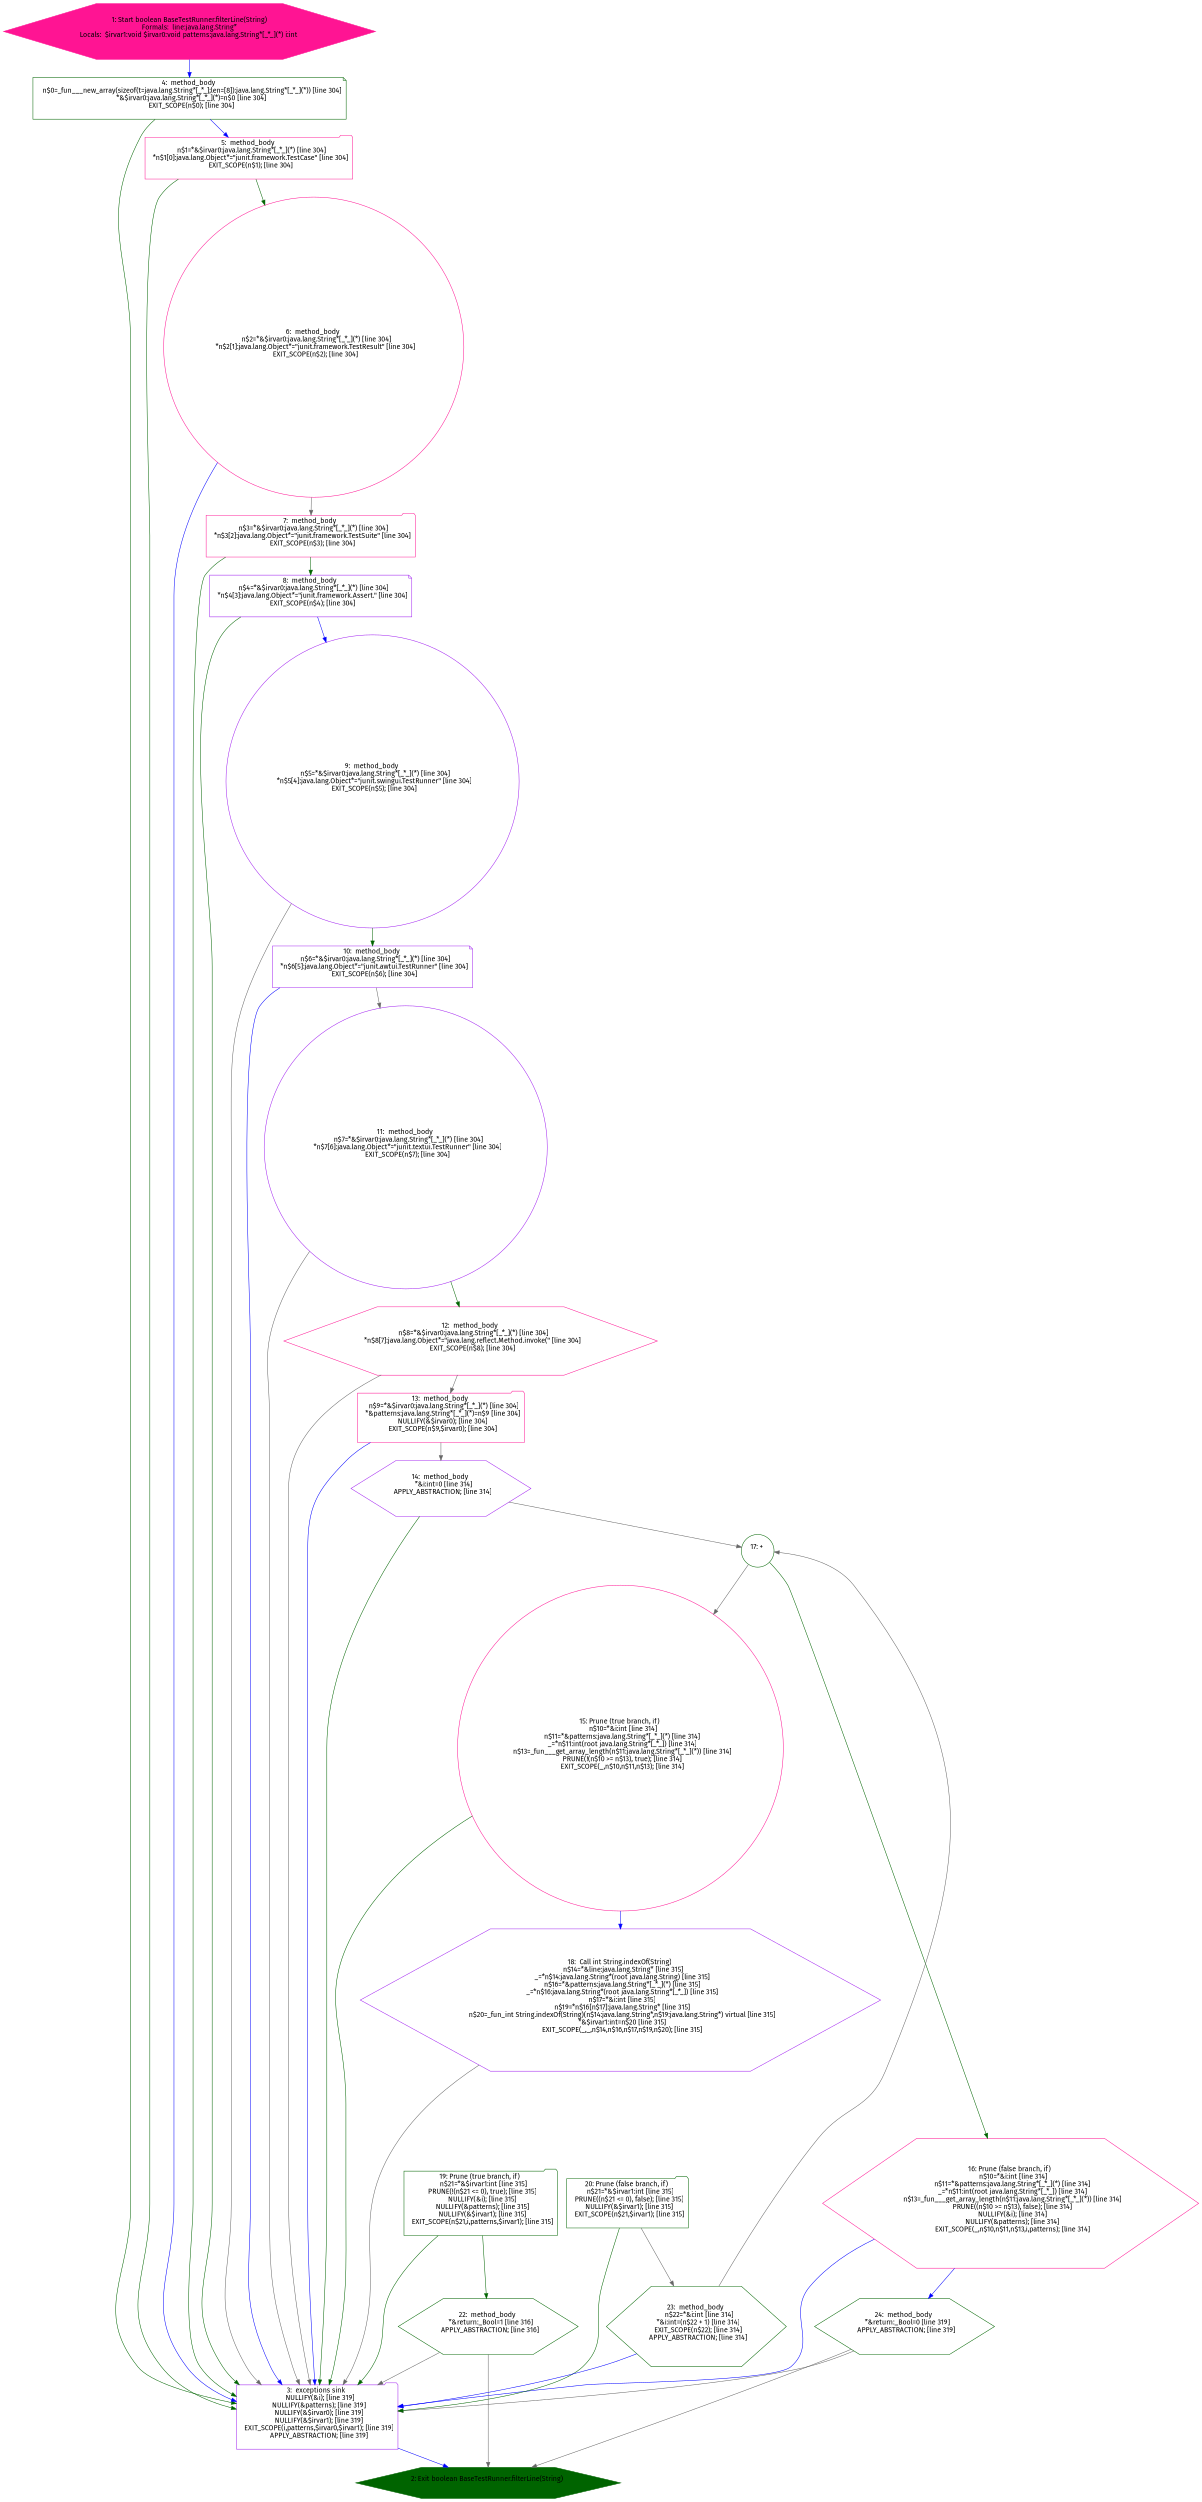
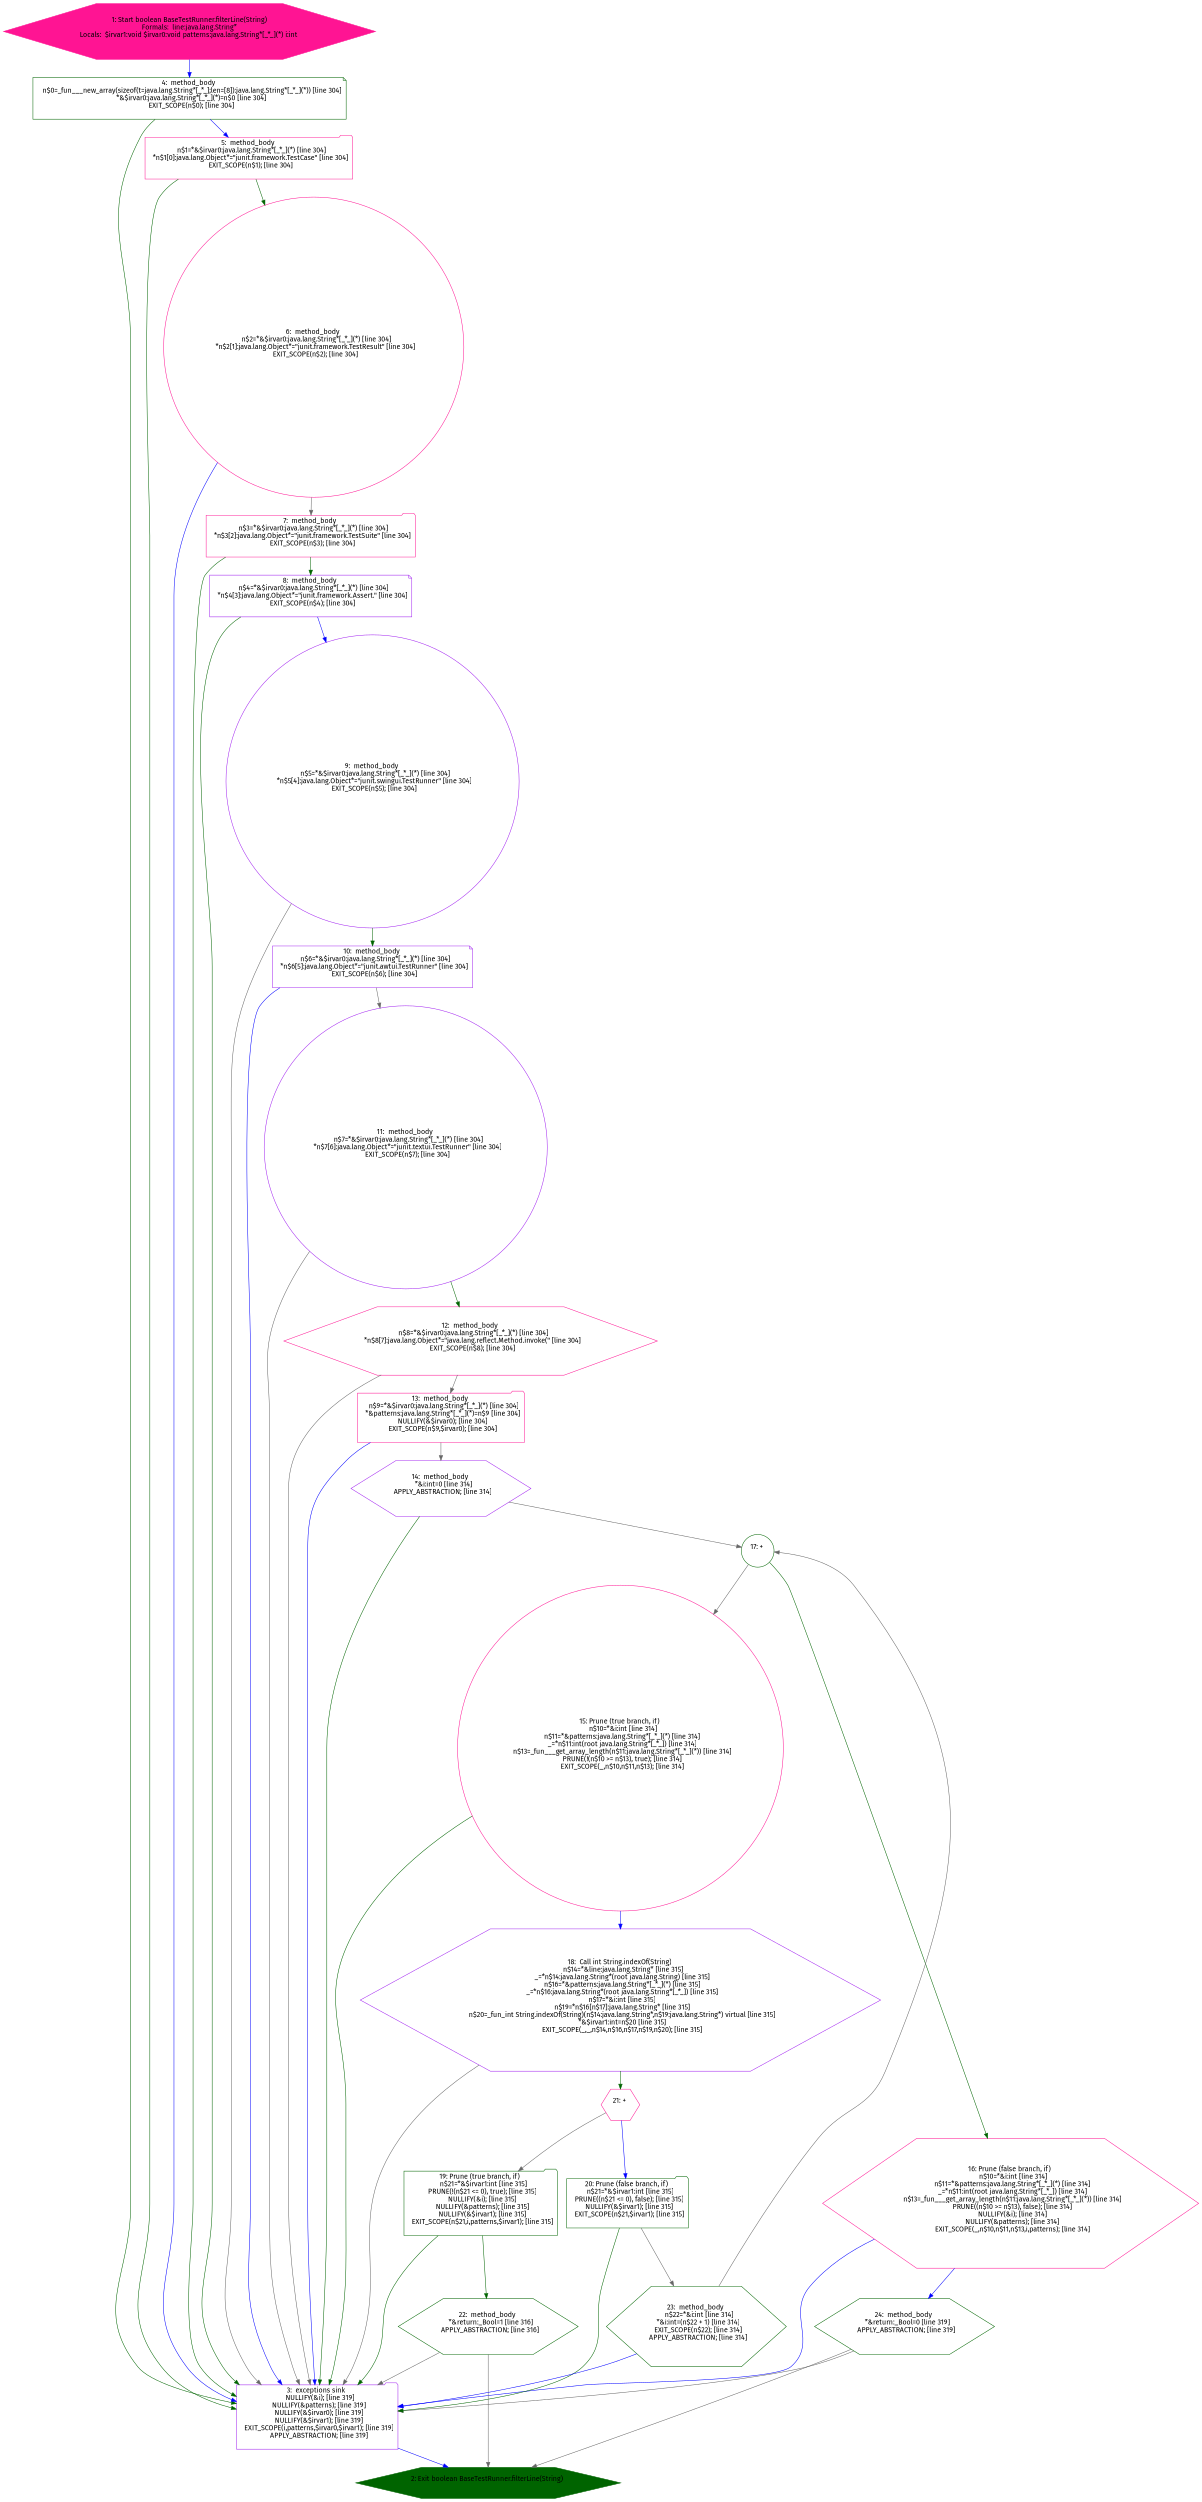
none -> (620, 2105)
